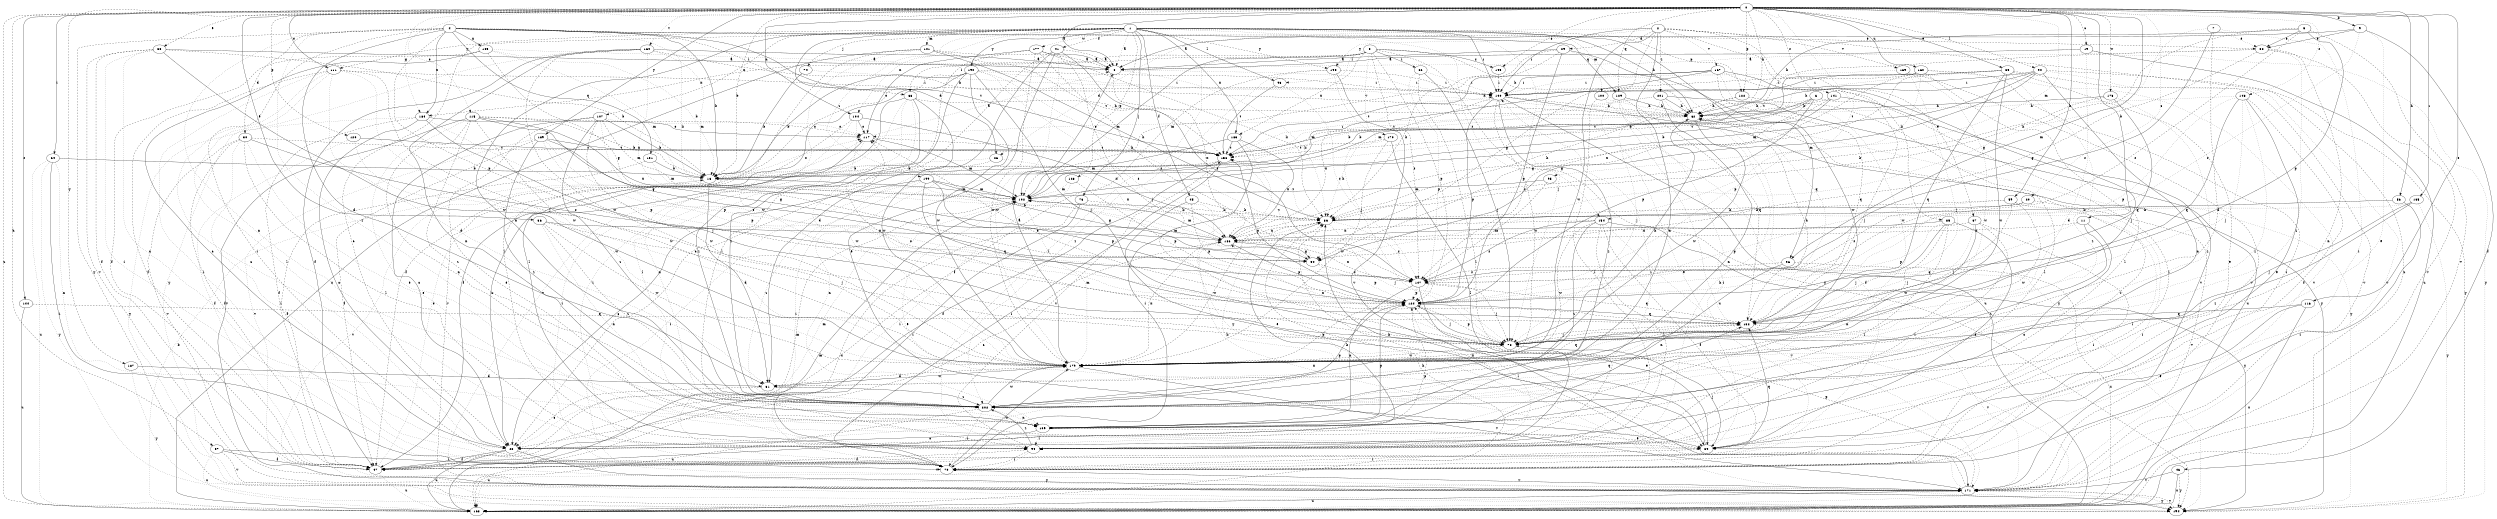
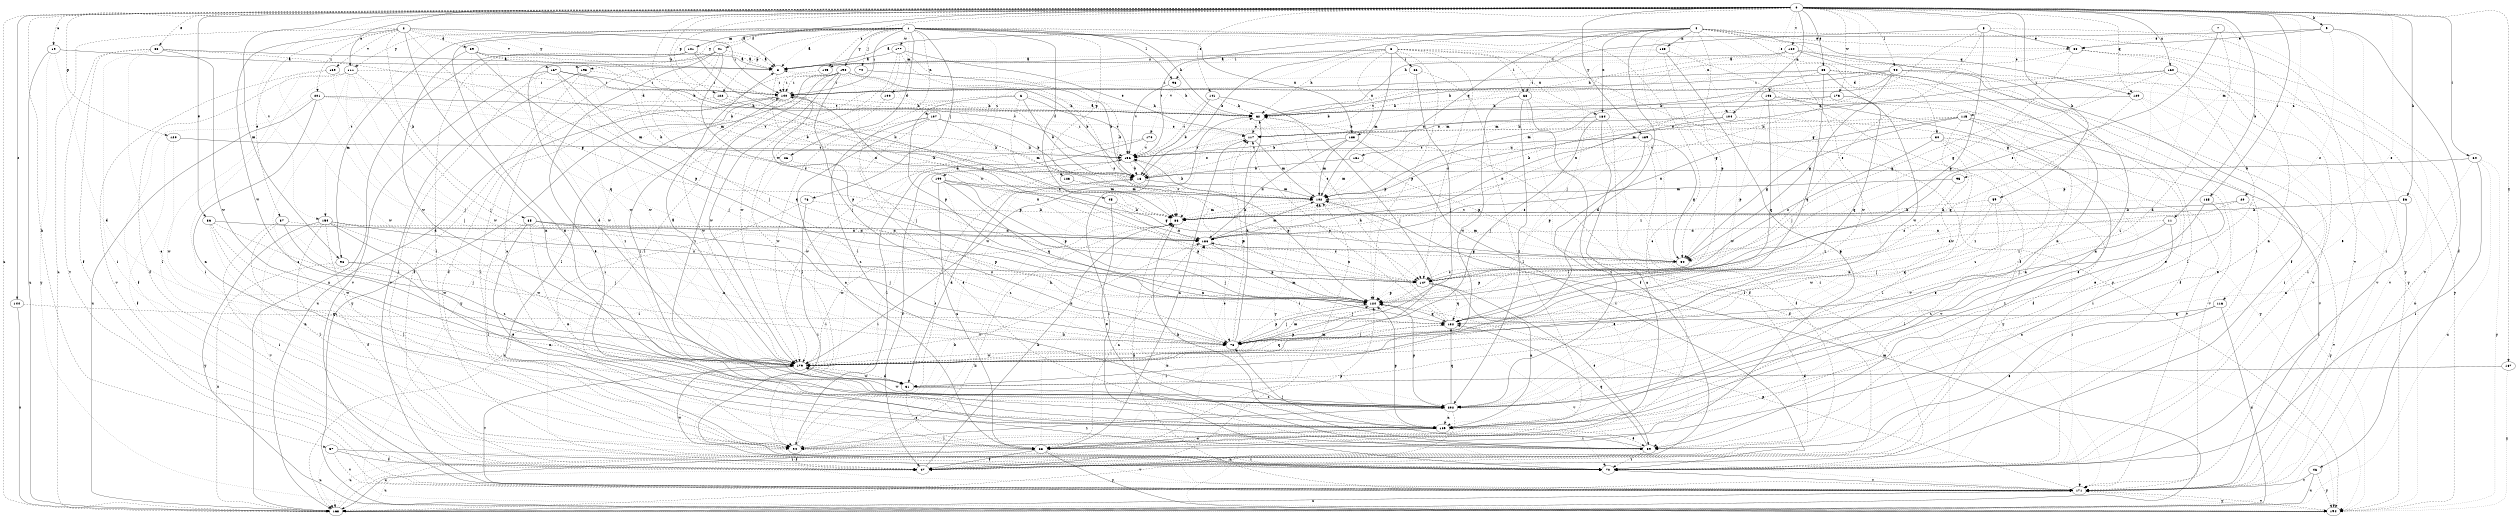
(1032, 10) -> (1819, 129)
(2417, 16) -> (2325, 16)
(1023, 30) -> (800, 32)
(502, 131) -> (645, 334)
(1324, 168) -> (998, 178)
none -> (1242, 204)
